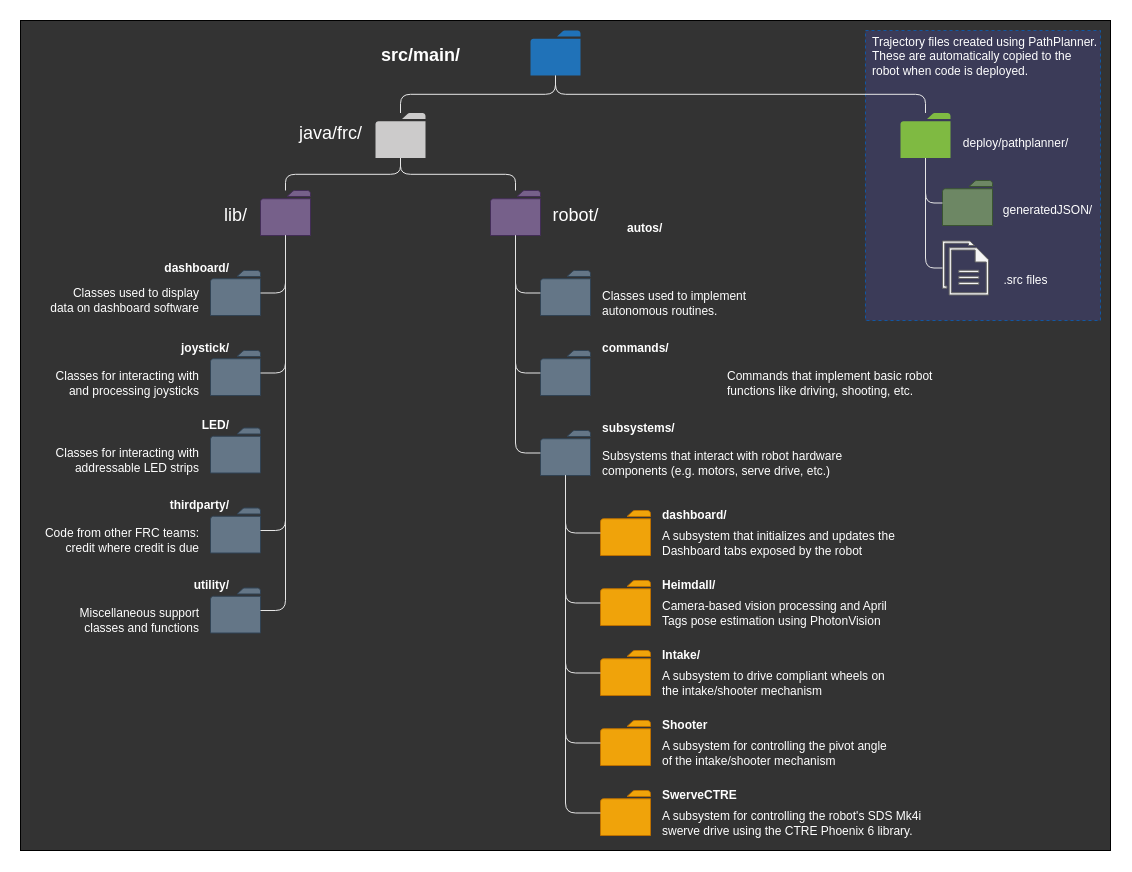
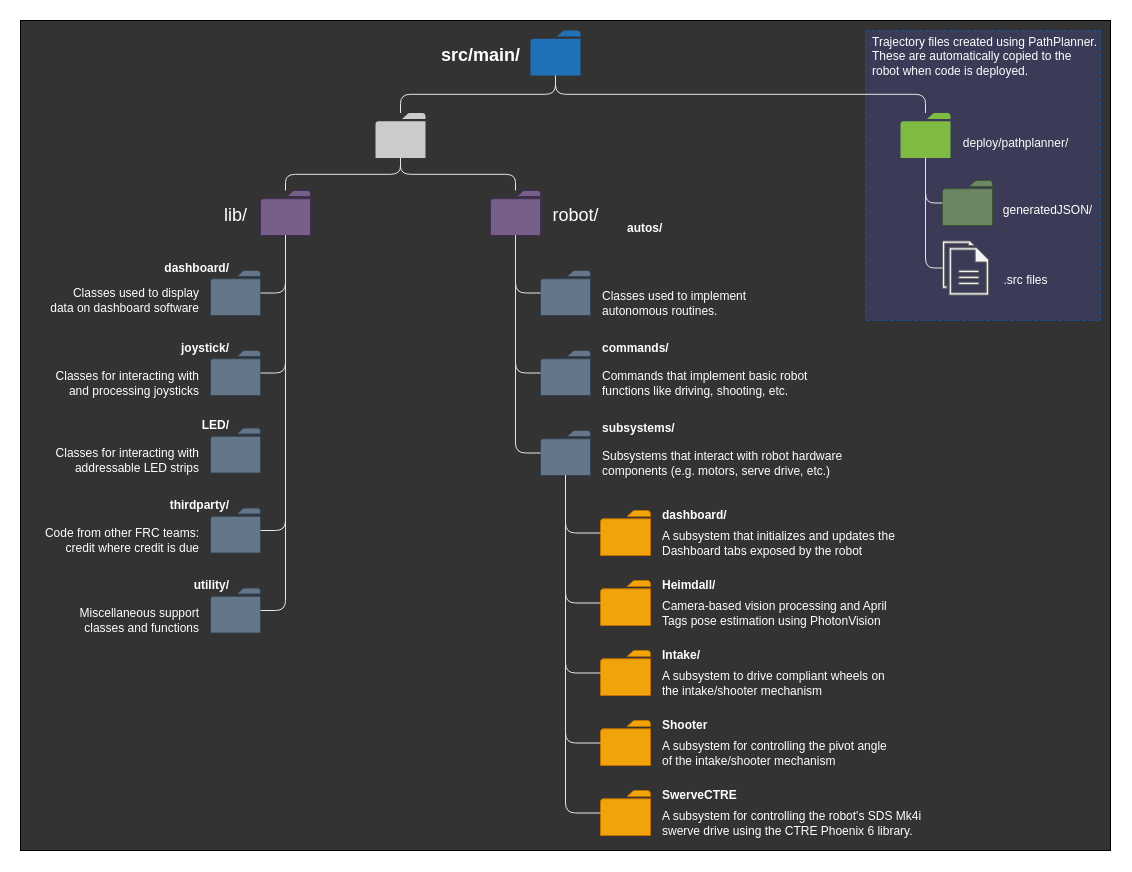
(421, 56) -> (481, 56)
(331, 133) -> none
(841, 383) -> (716, 383)
